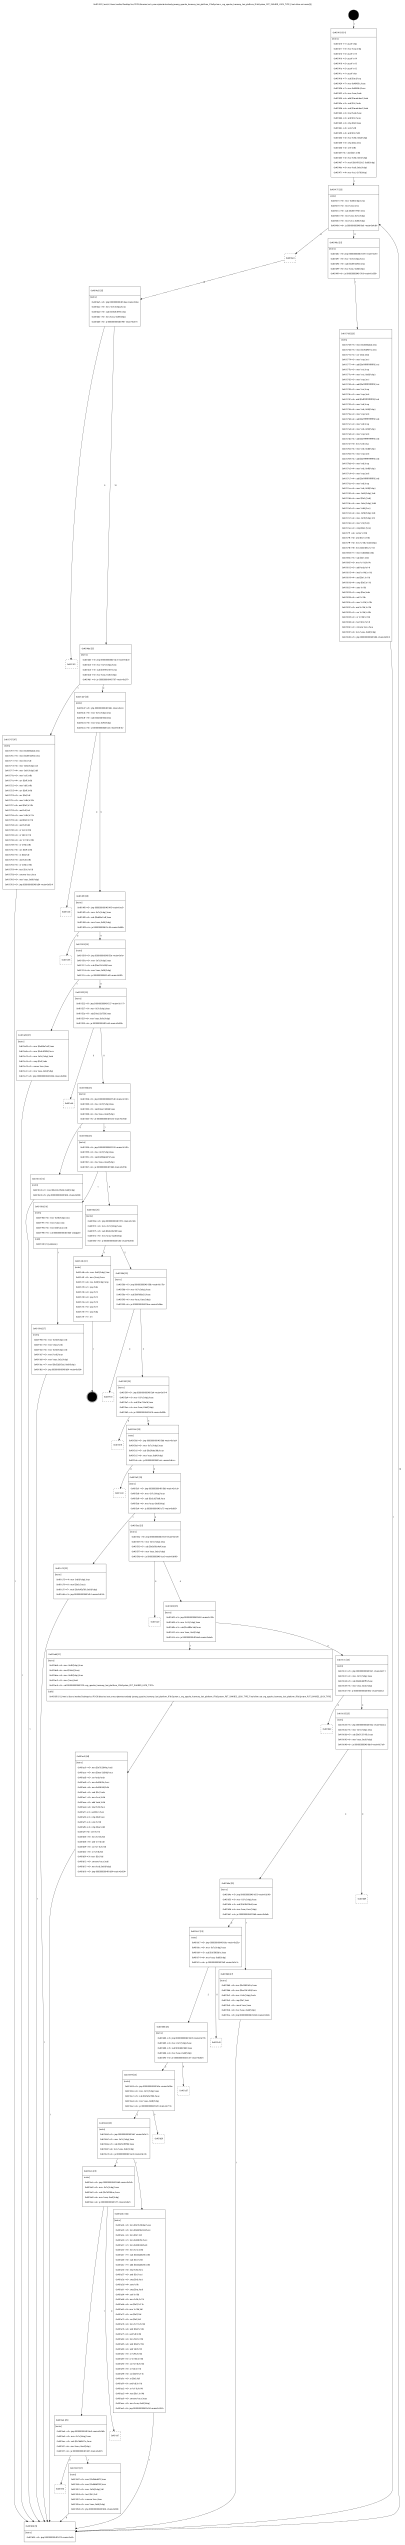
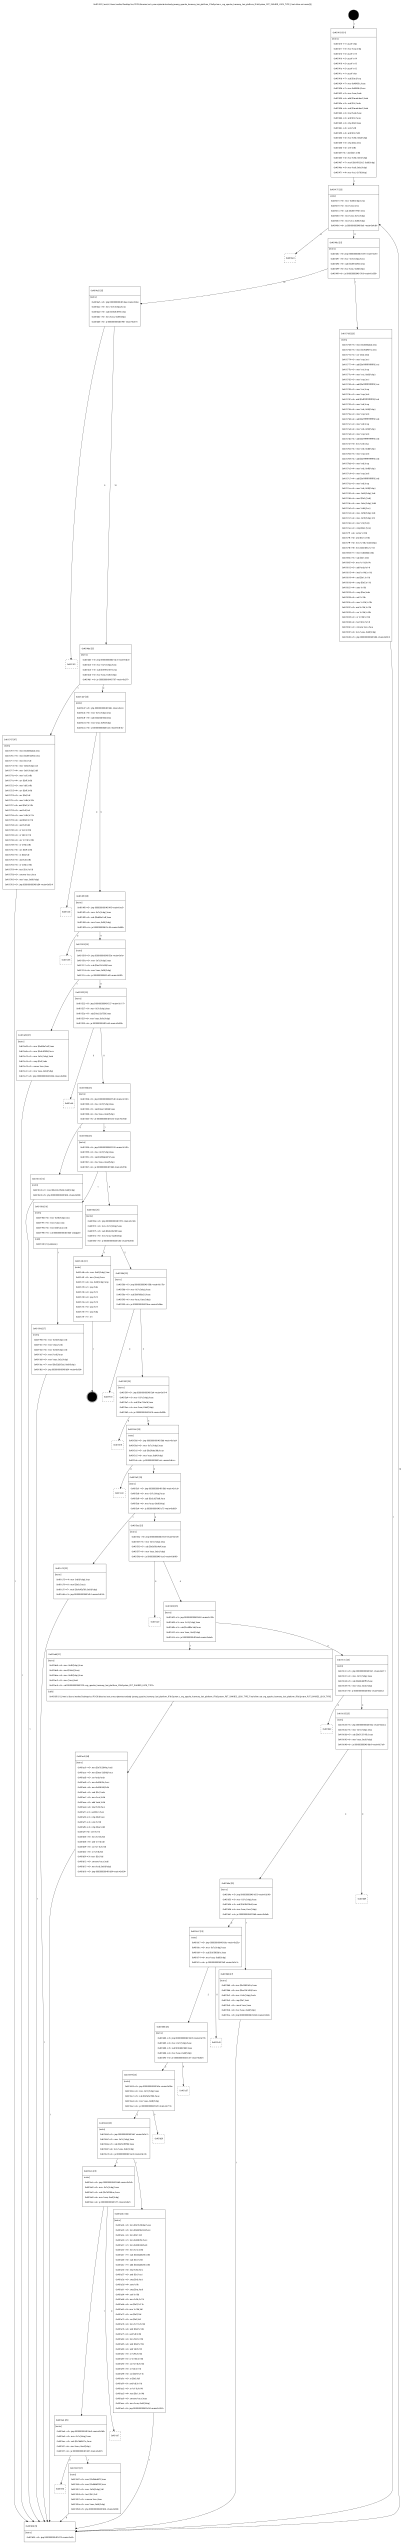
(213, 280) -> (236, 291)
